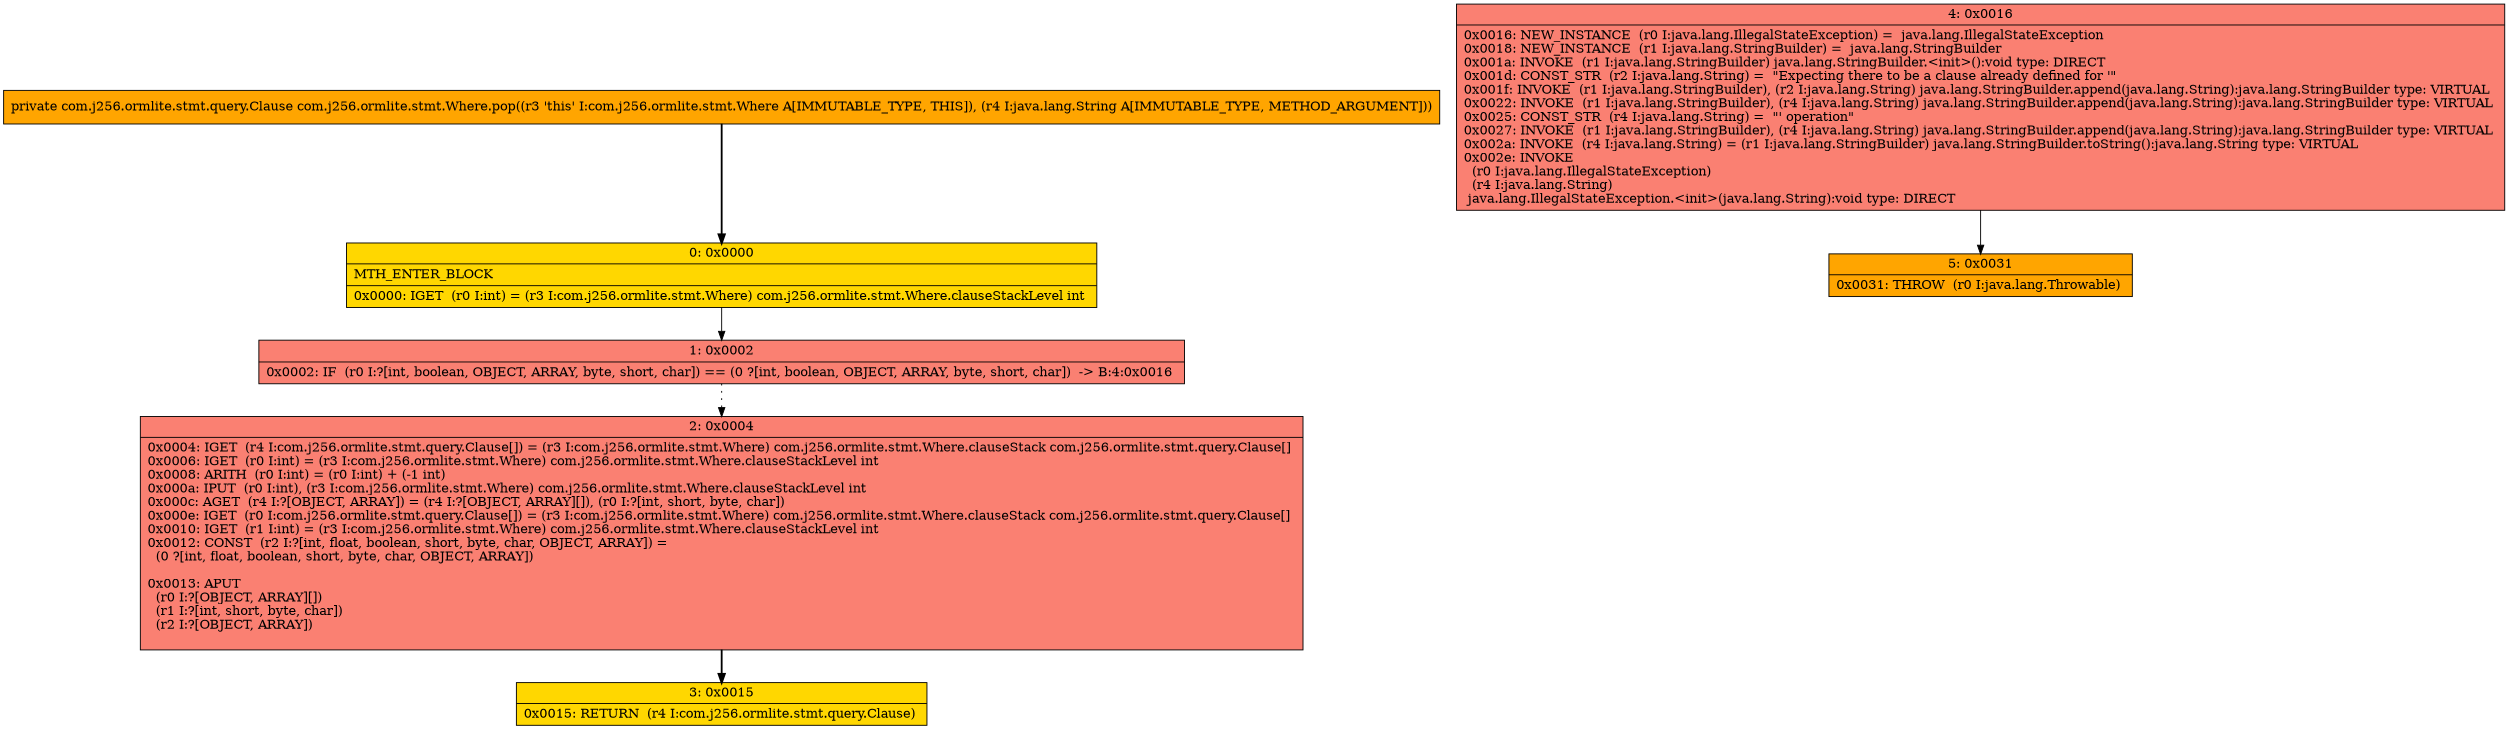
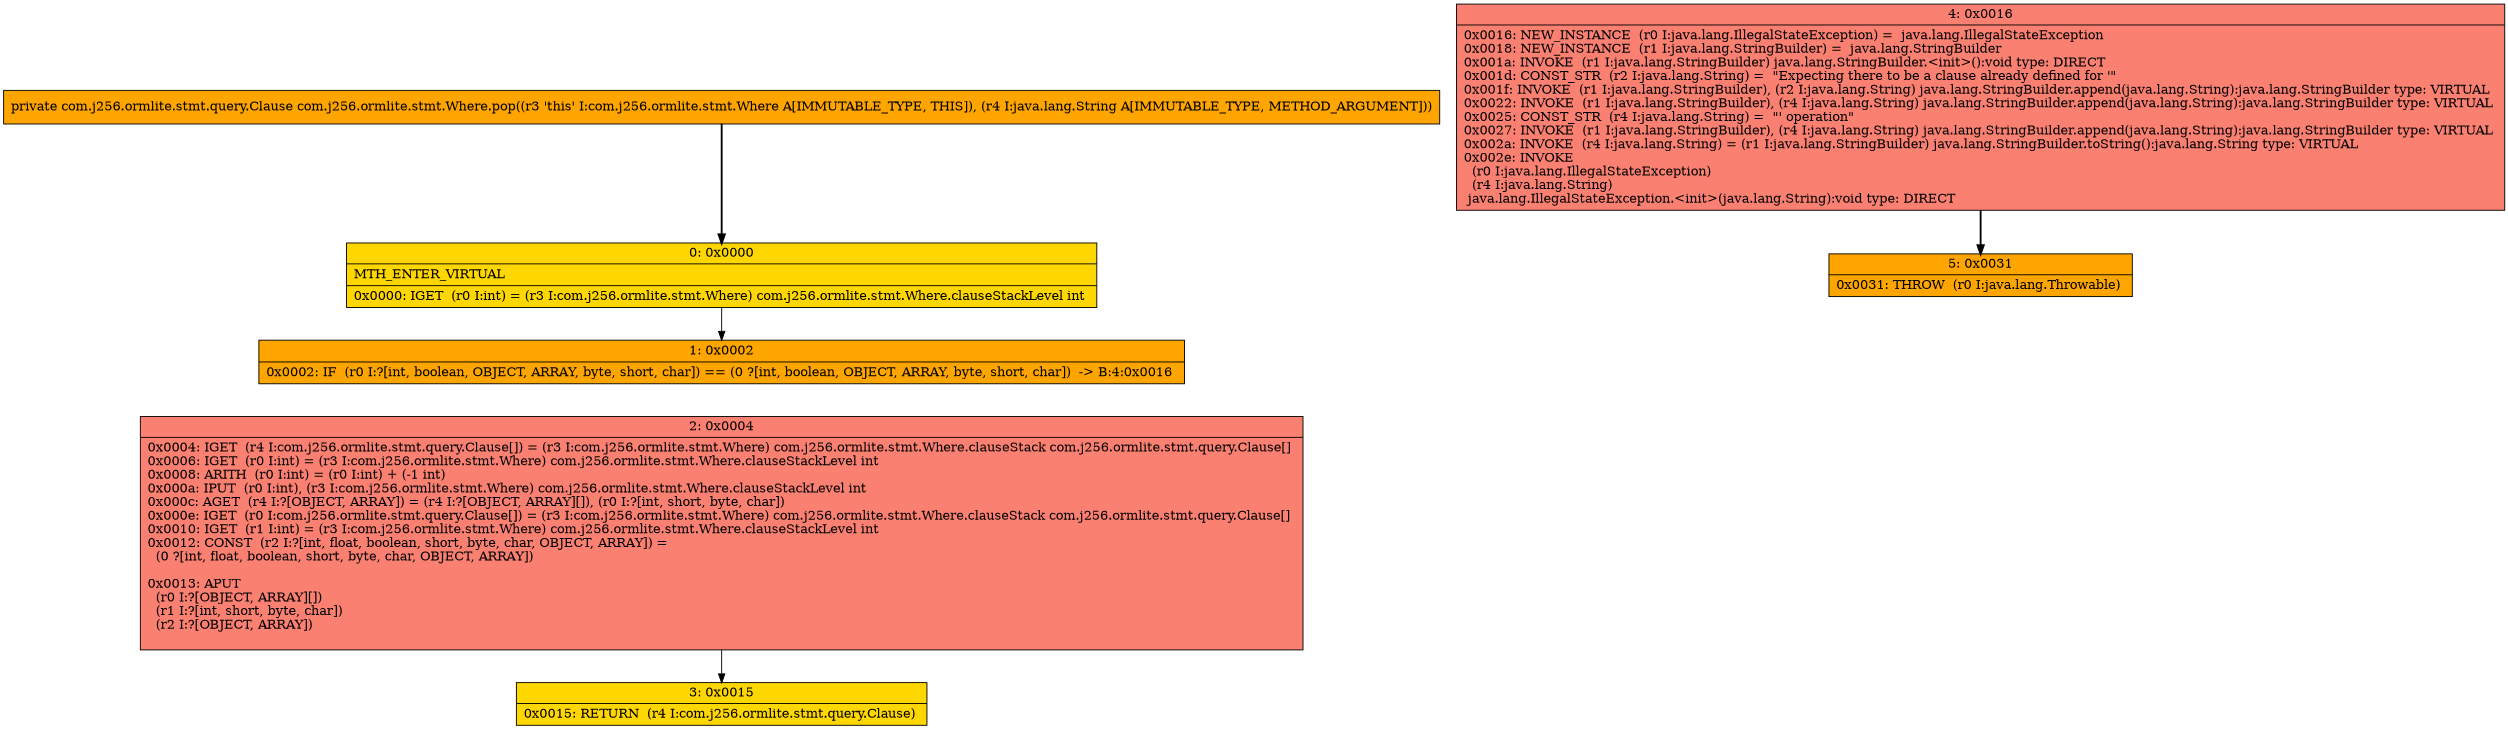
(1981, 228) -> (1981, 228)
(424, 274) -> (429, 274)
(722, 362) -> (722, 362)
(722, 396) -> none
(722, 662) -> (722, 662)
